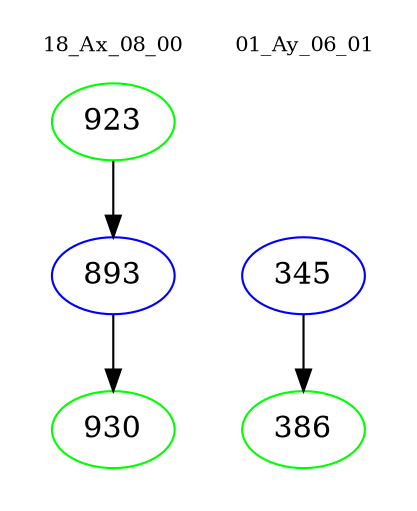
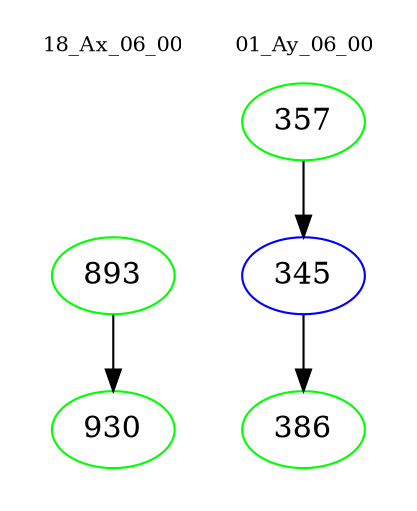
(113, 46) -> (113, 46)
(305, 46) -> (305, 46)
(113, 122) -> none
none -> (304, 122)
(113, 276) -> (113, 276)
